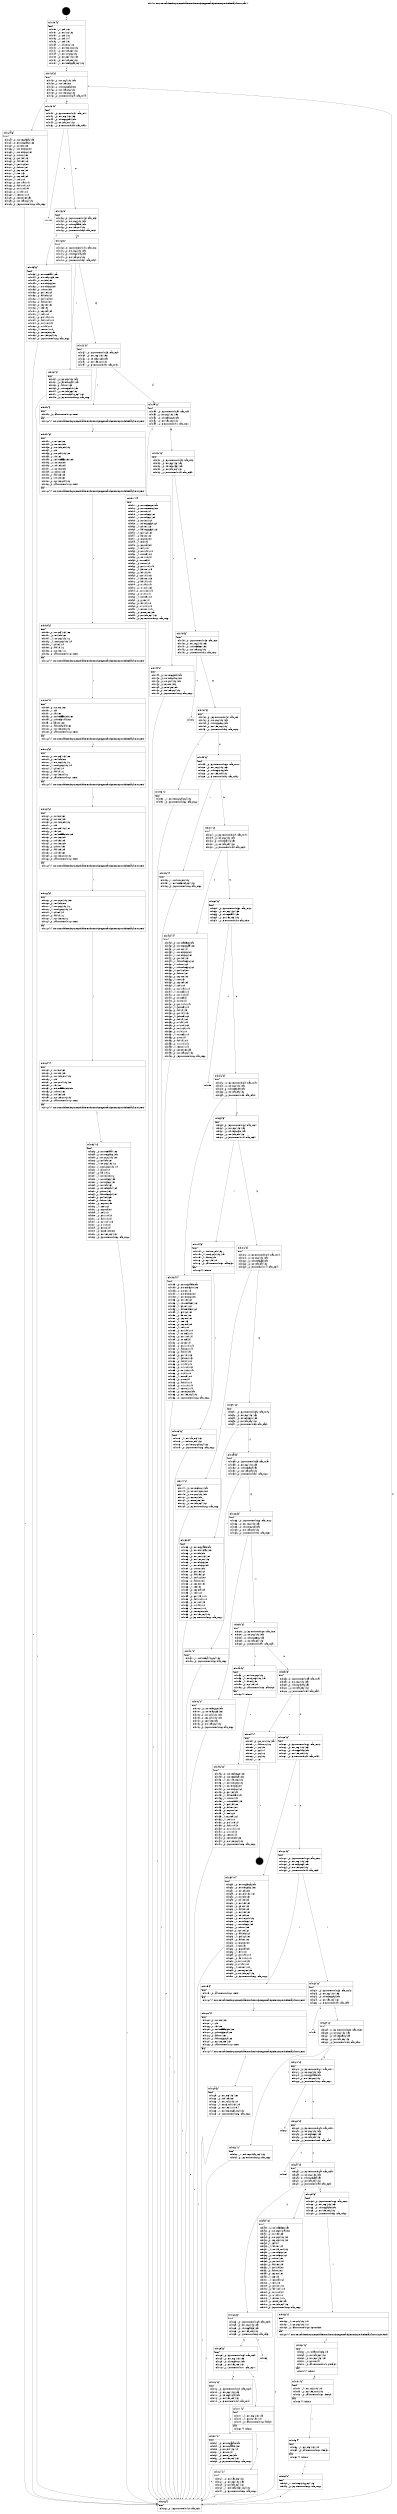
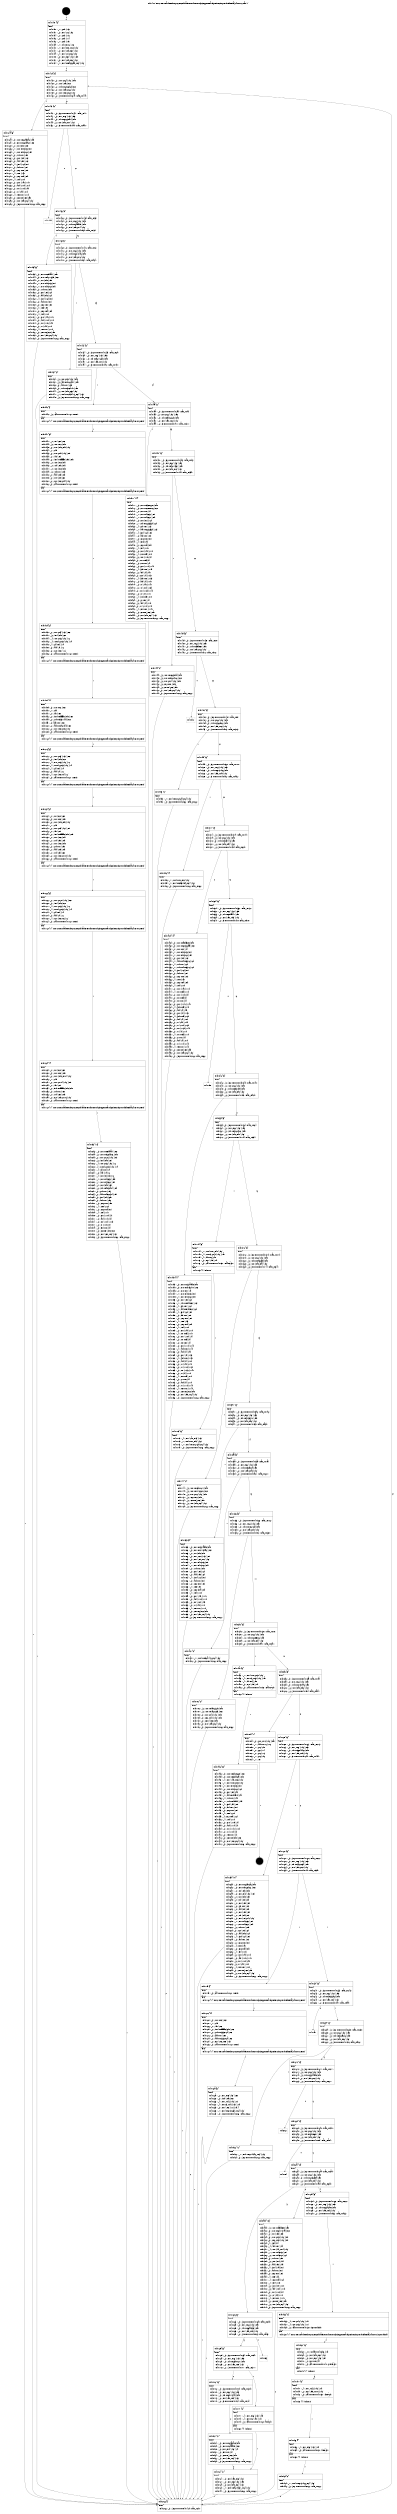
(210, 2483) -> (233, 2466)
